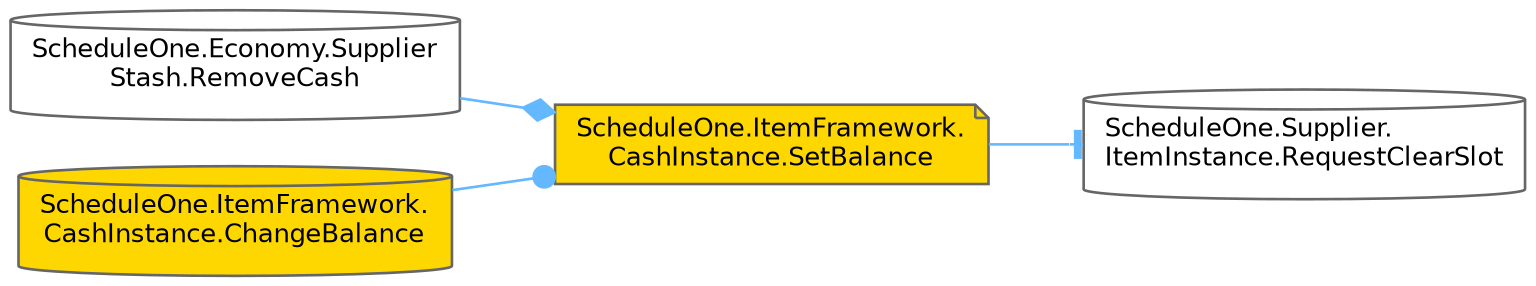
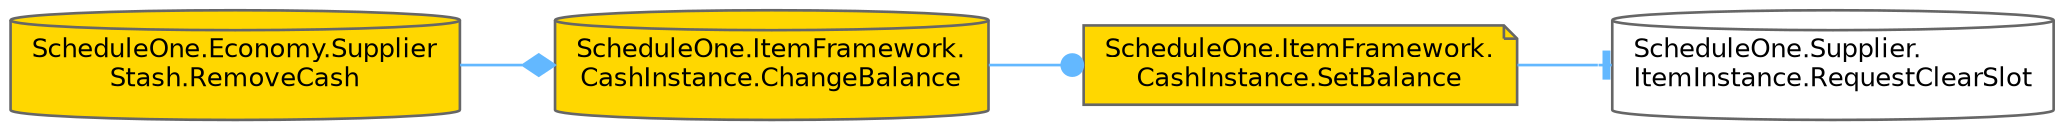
(235, 65) -> (235, 65)
(492, 103) -> (491, 65)
